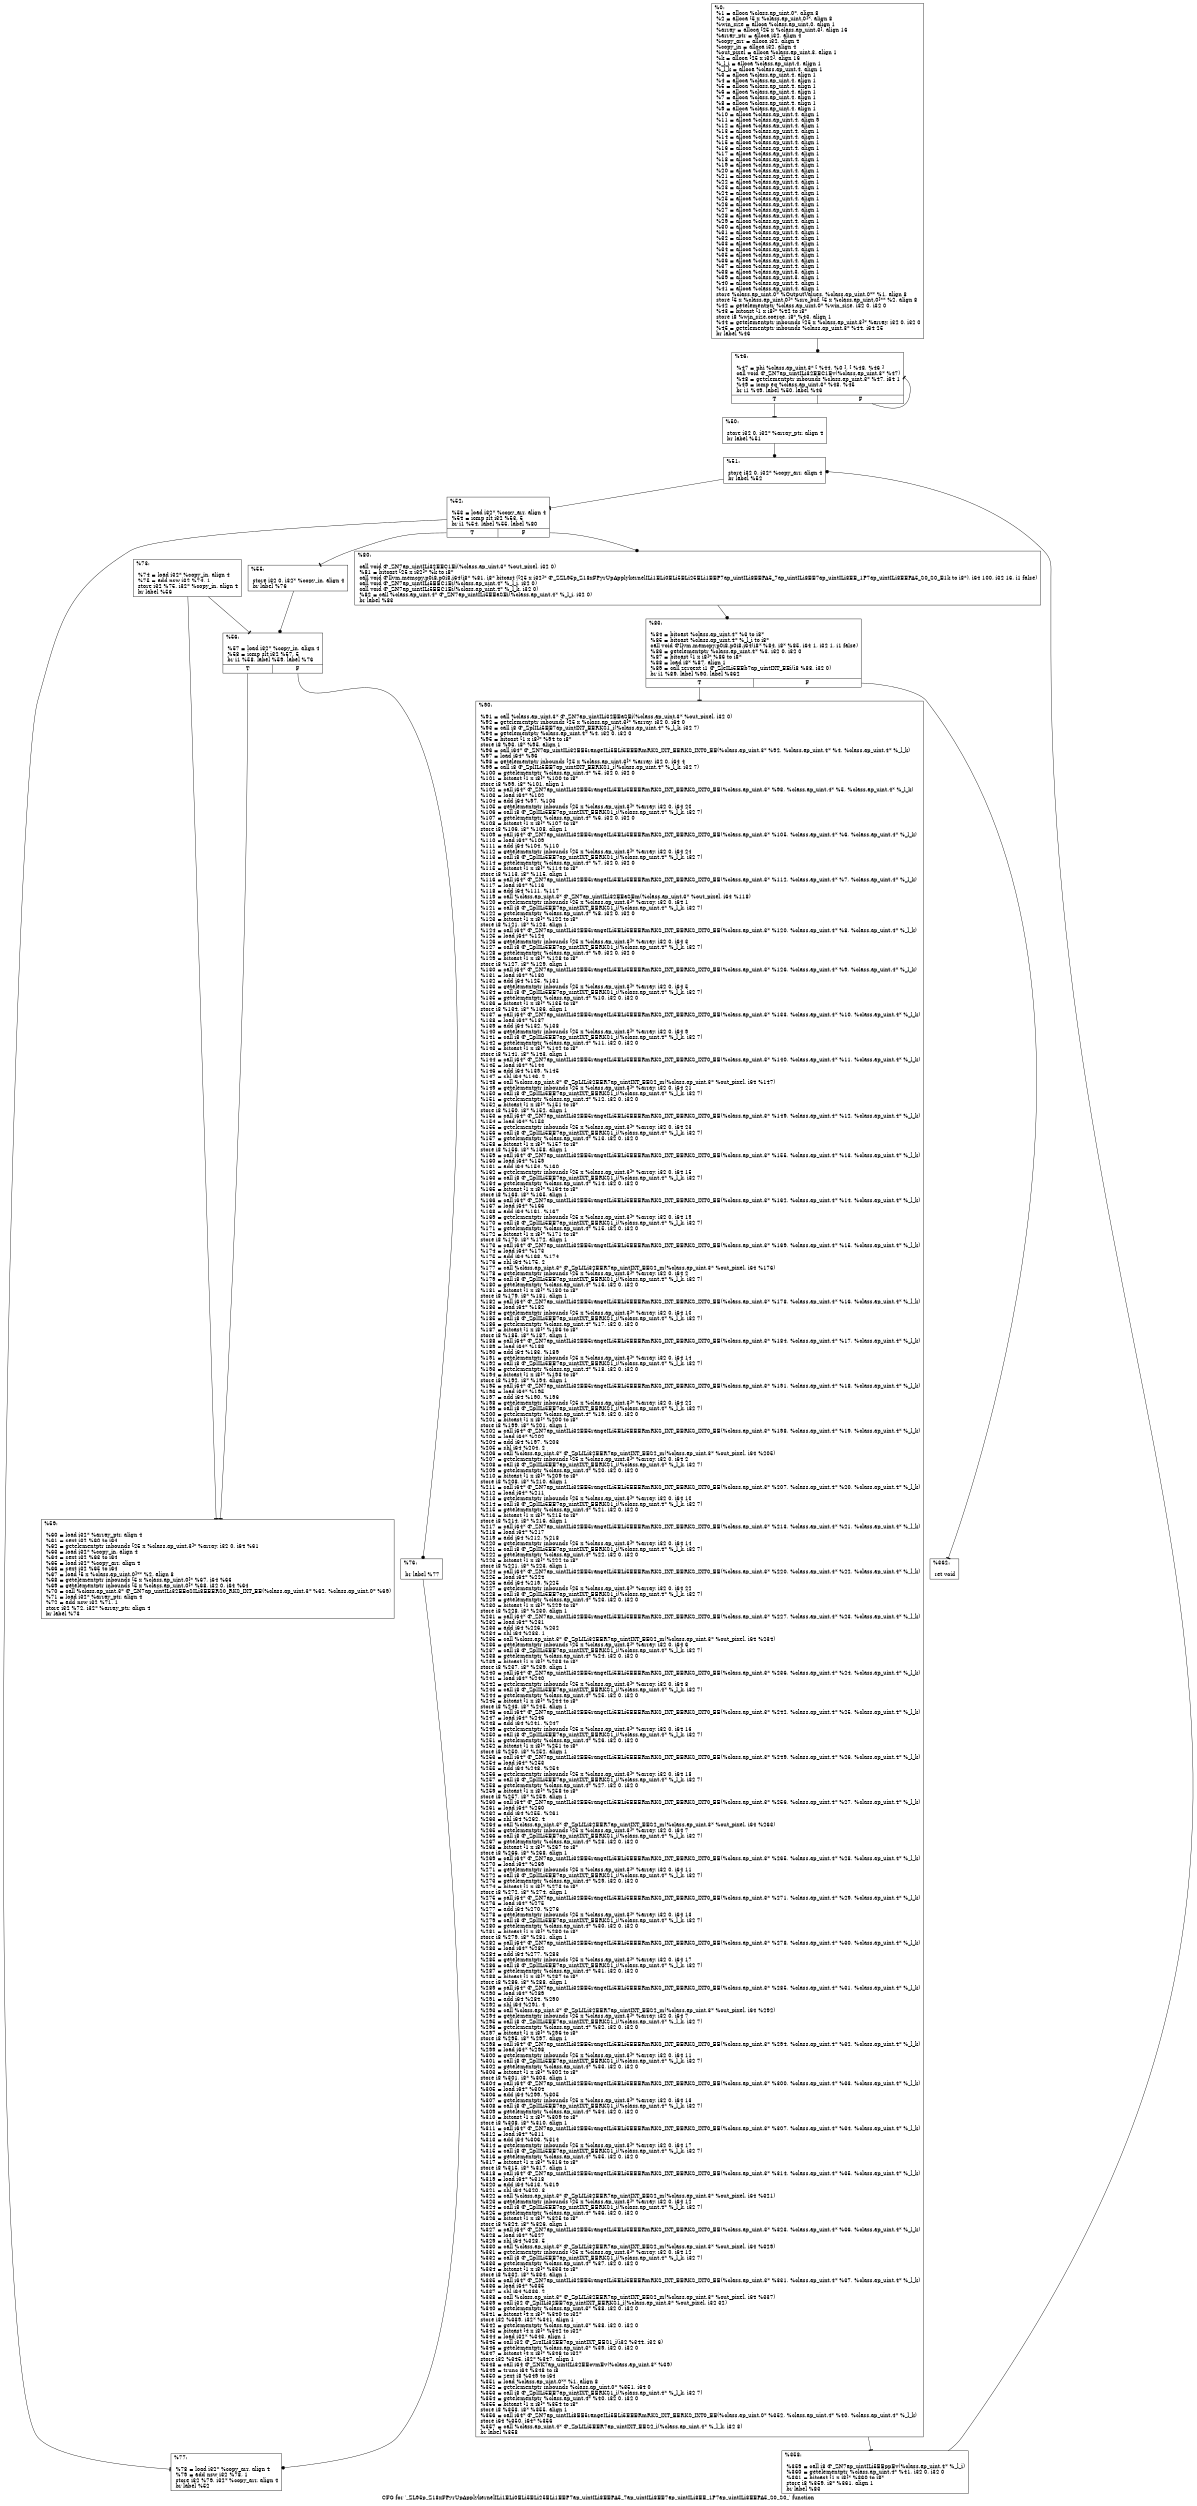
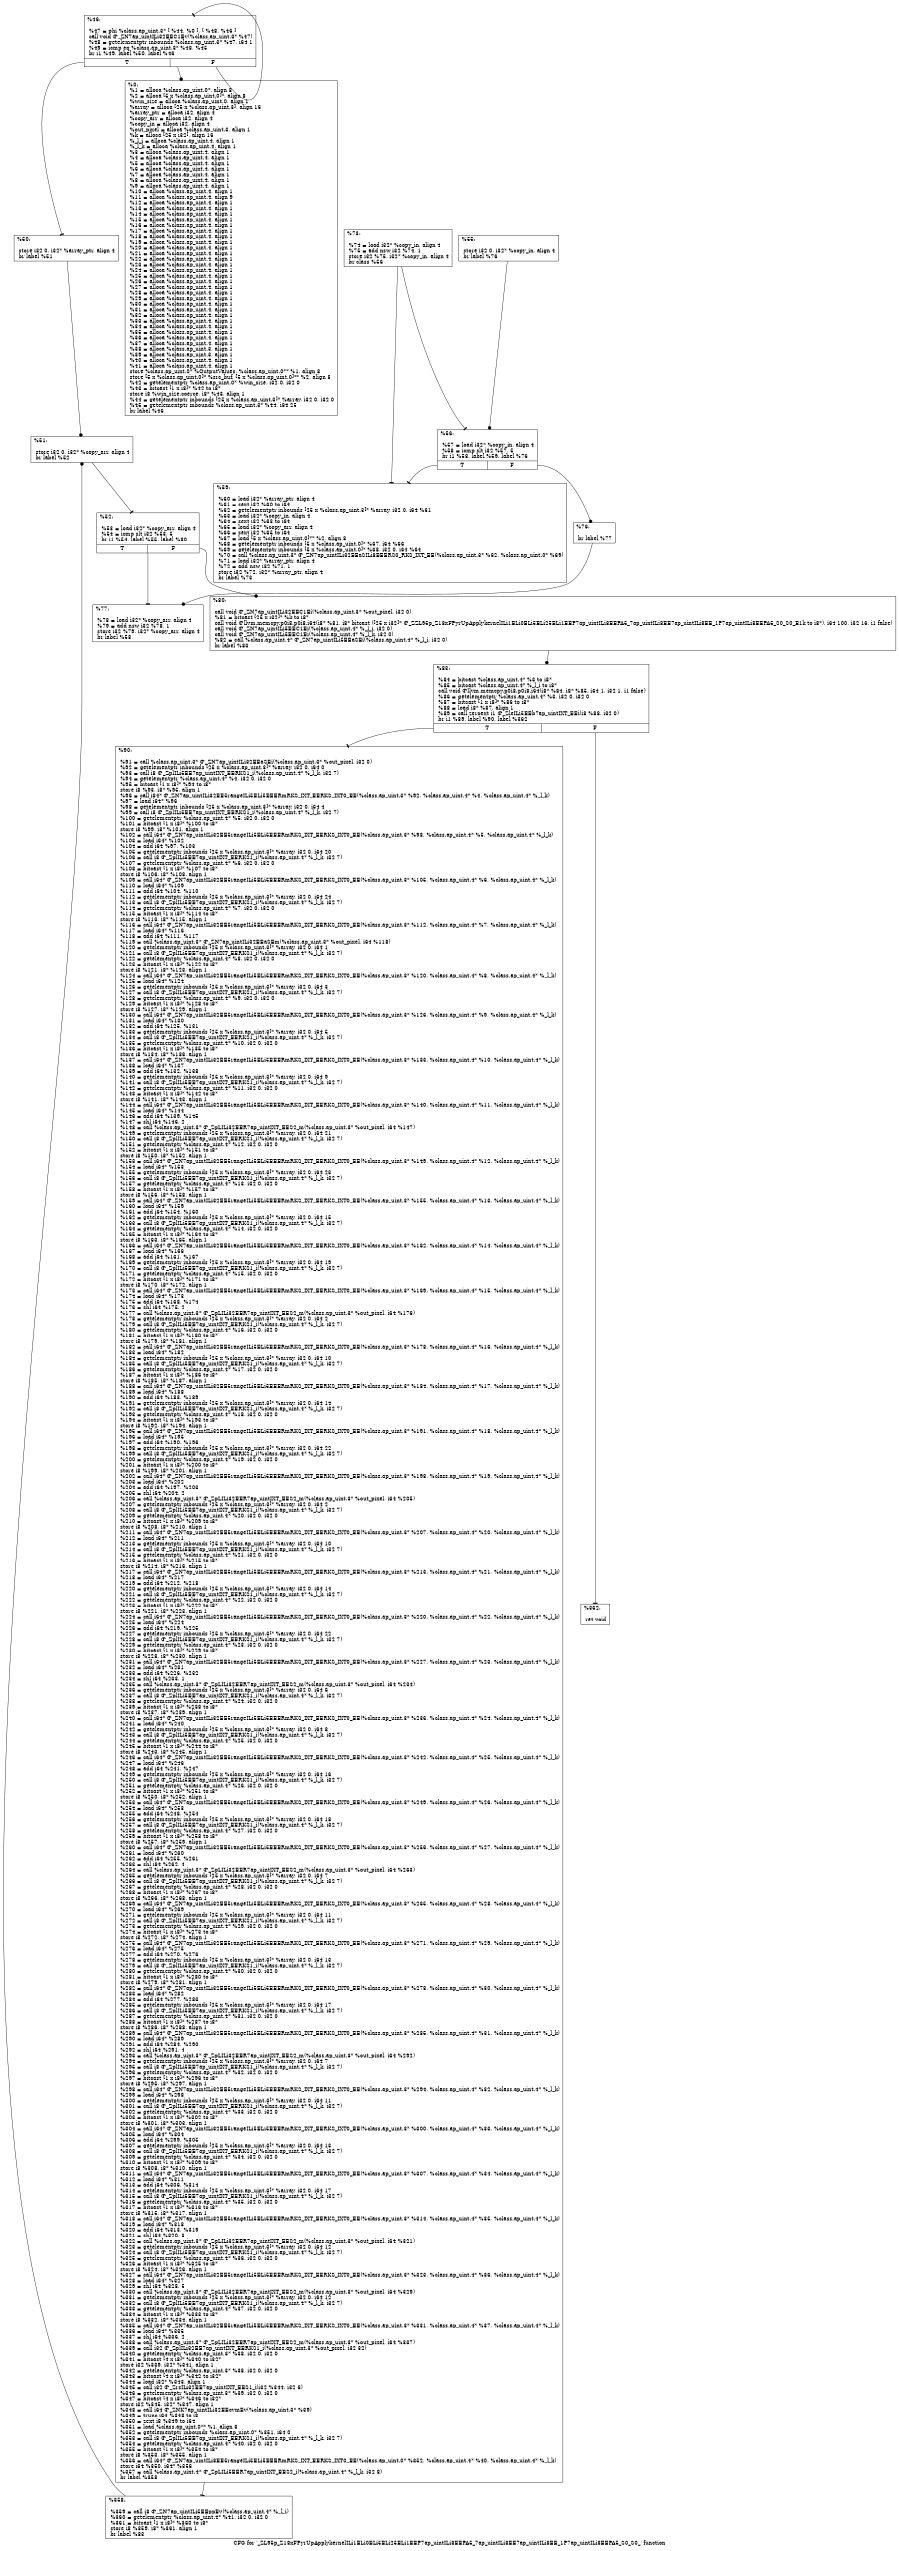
(818, 344) -> (179, 72)
(382, 541) -> none
(154, 592) -> (365, 262)
(192, 2486) -> (114, 637)
